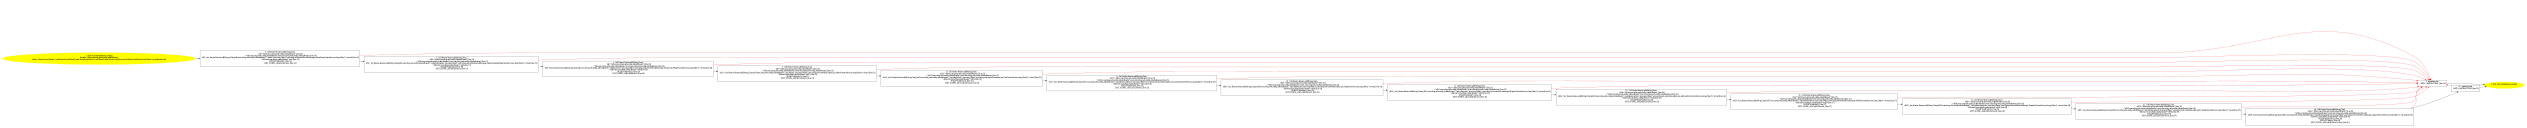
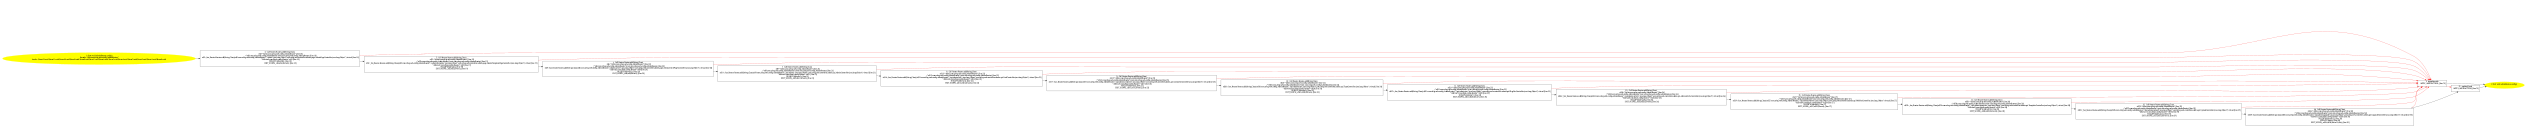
(2449, 85) -> (2448, 87)
